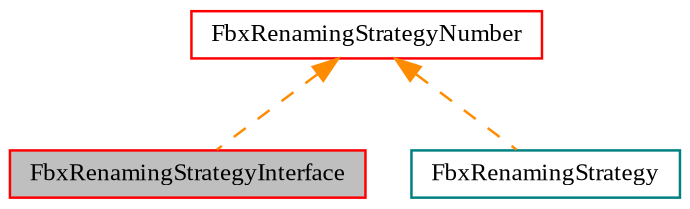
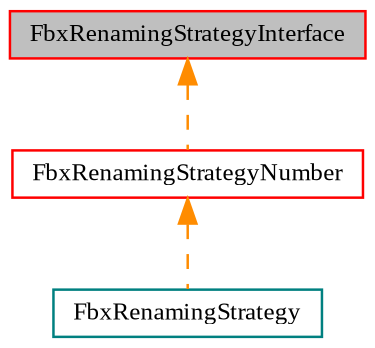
(267, 112) -> (188, 117)
